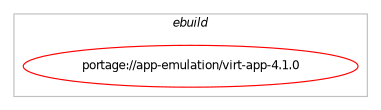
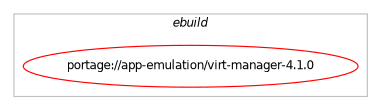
(191, 66) -> (191, 66)
